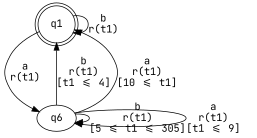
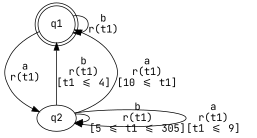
(57, 118) -> (57, 118)
